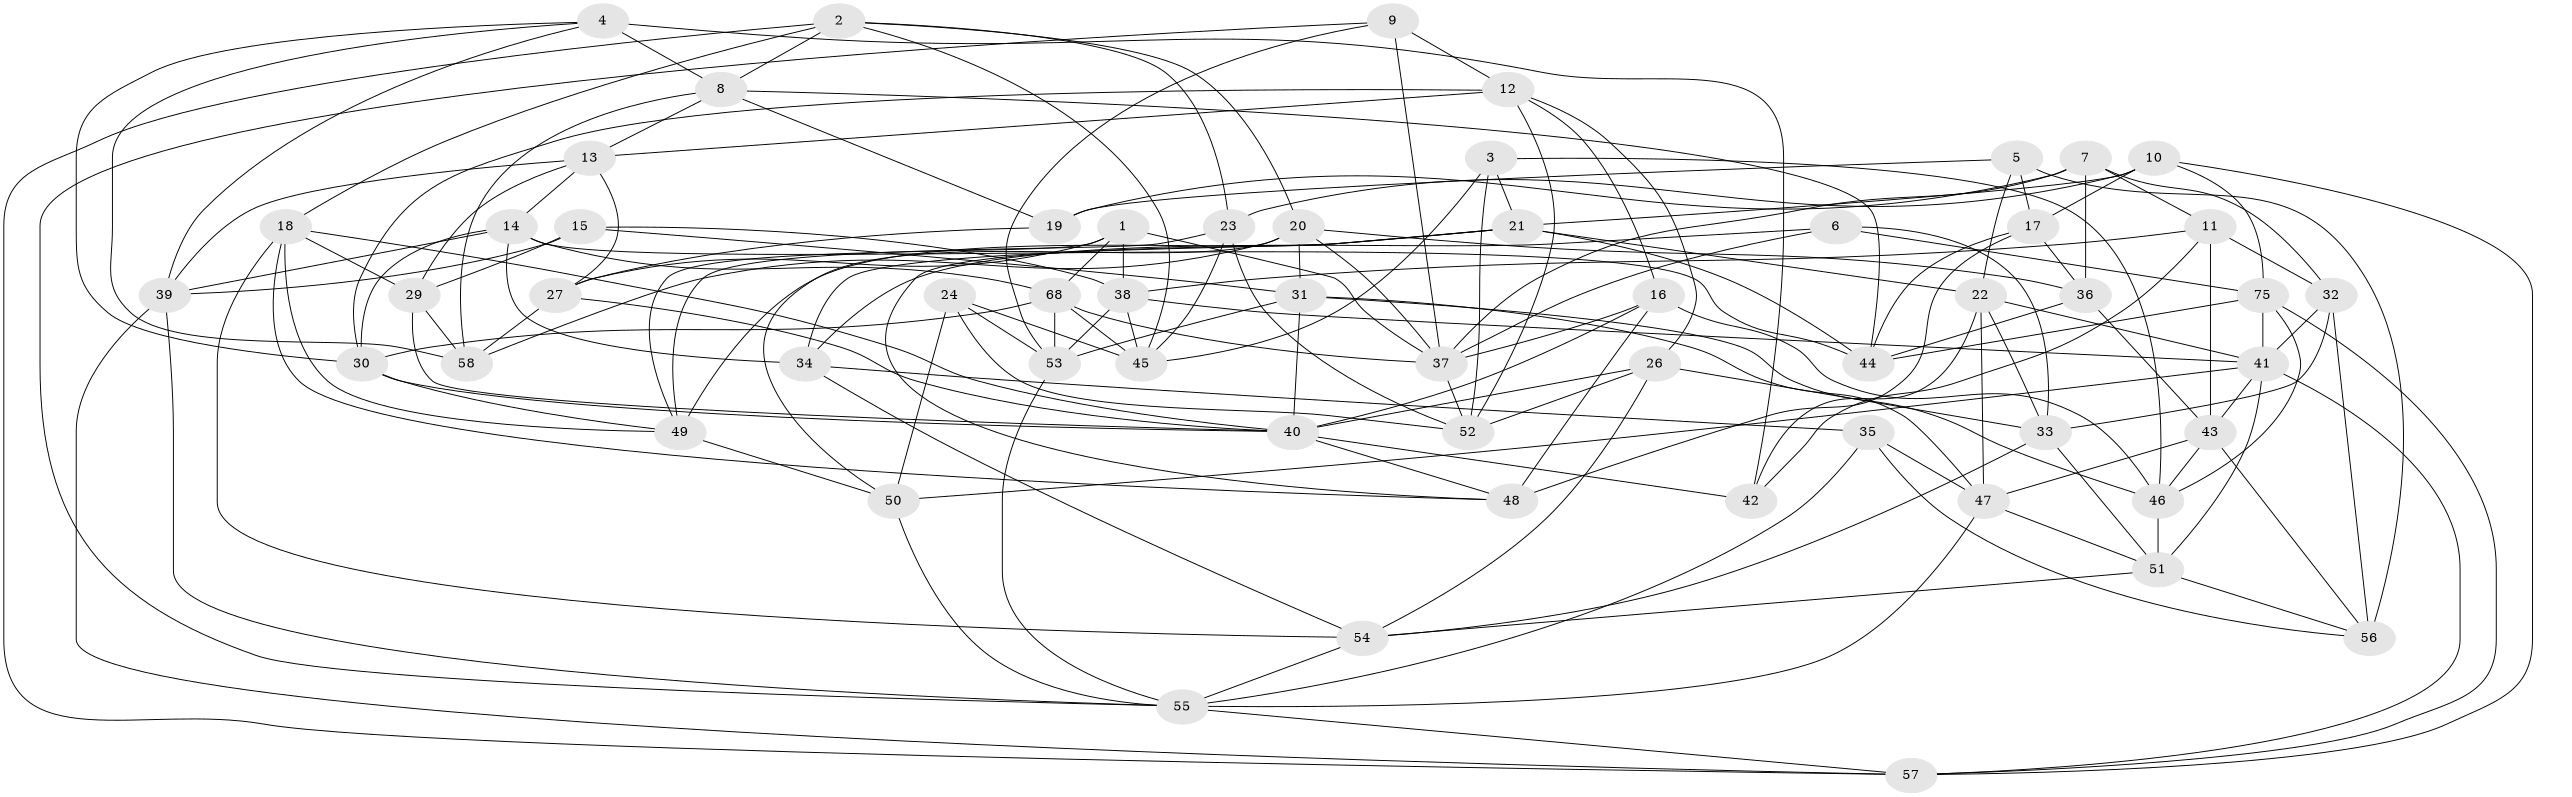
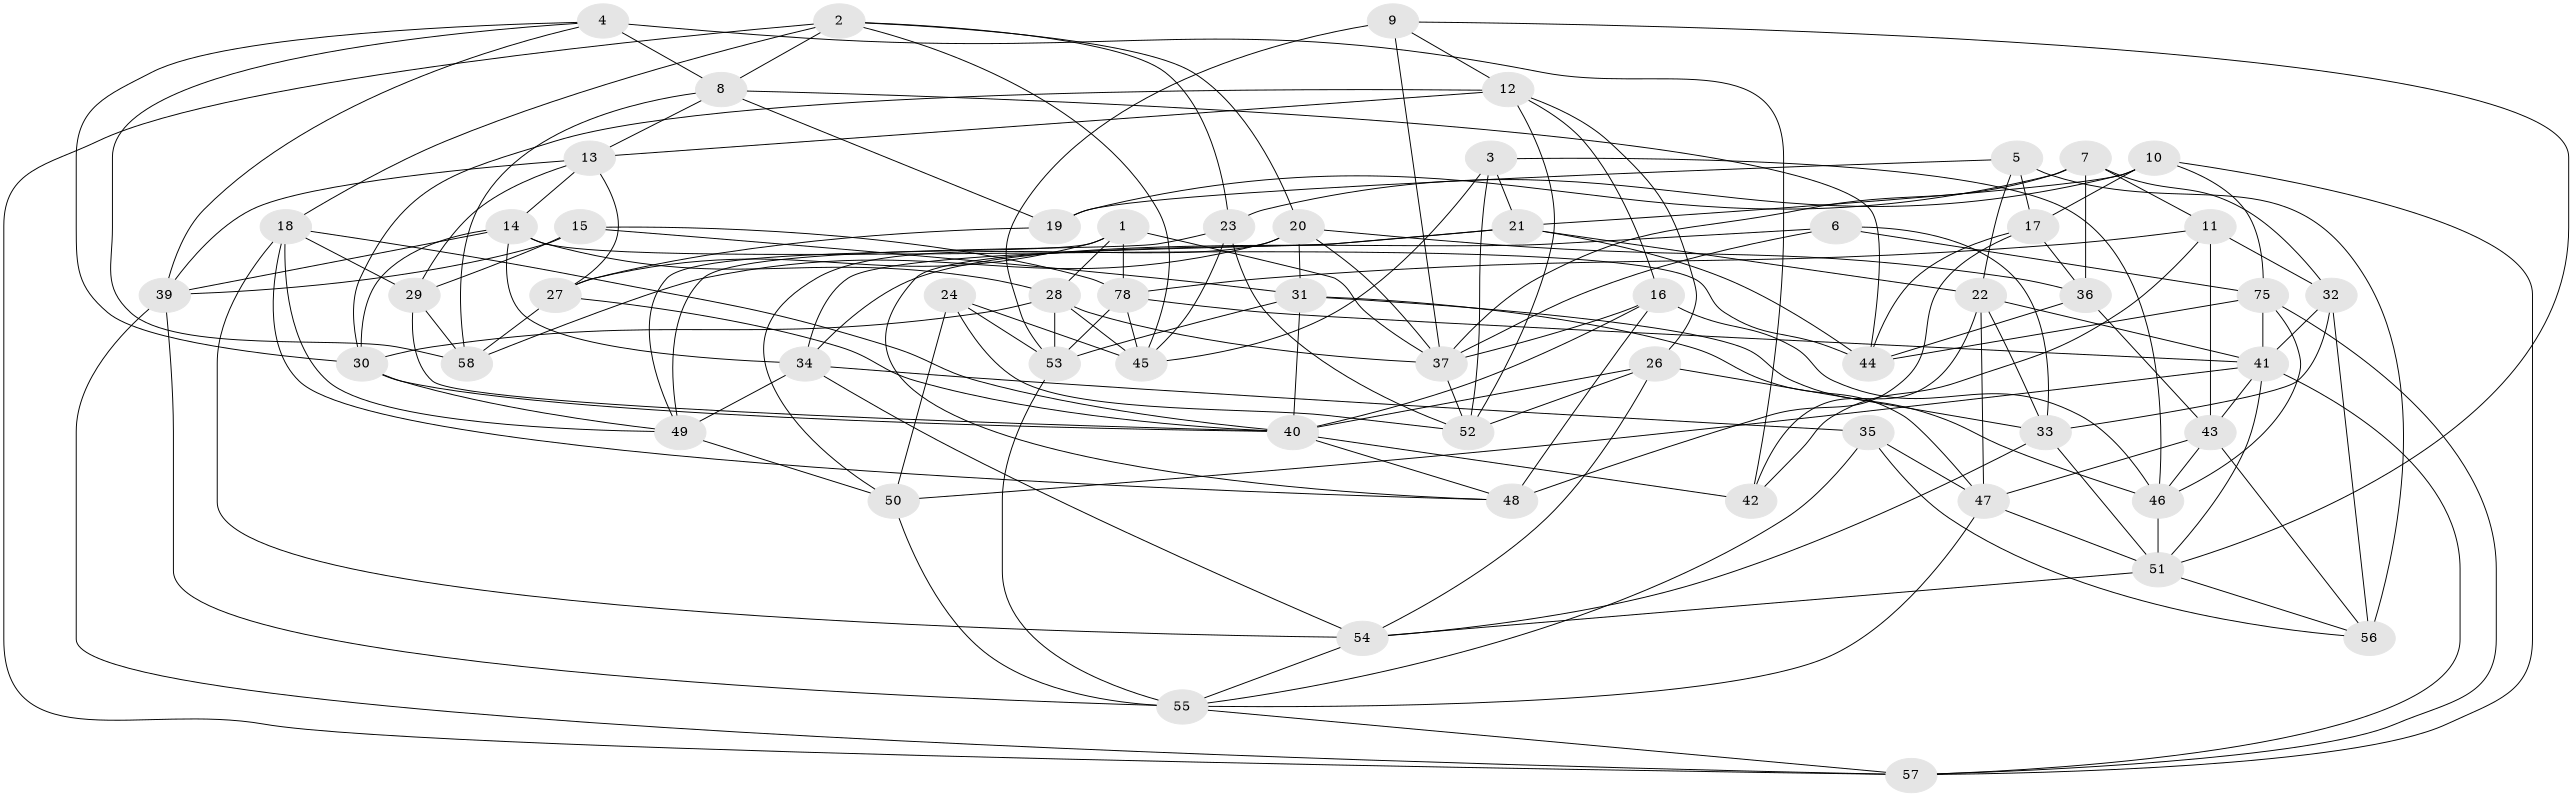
(1058, 246) -> (743, 398)
(40, 264) -> (2311, 71)
(1055, 295) -> (1055, 295)
(1123, 295) -> (1123, 295)
